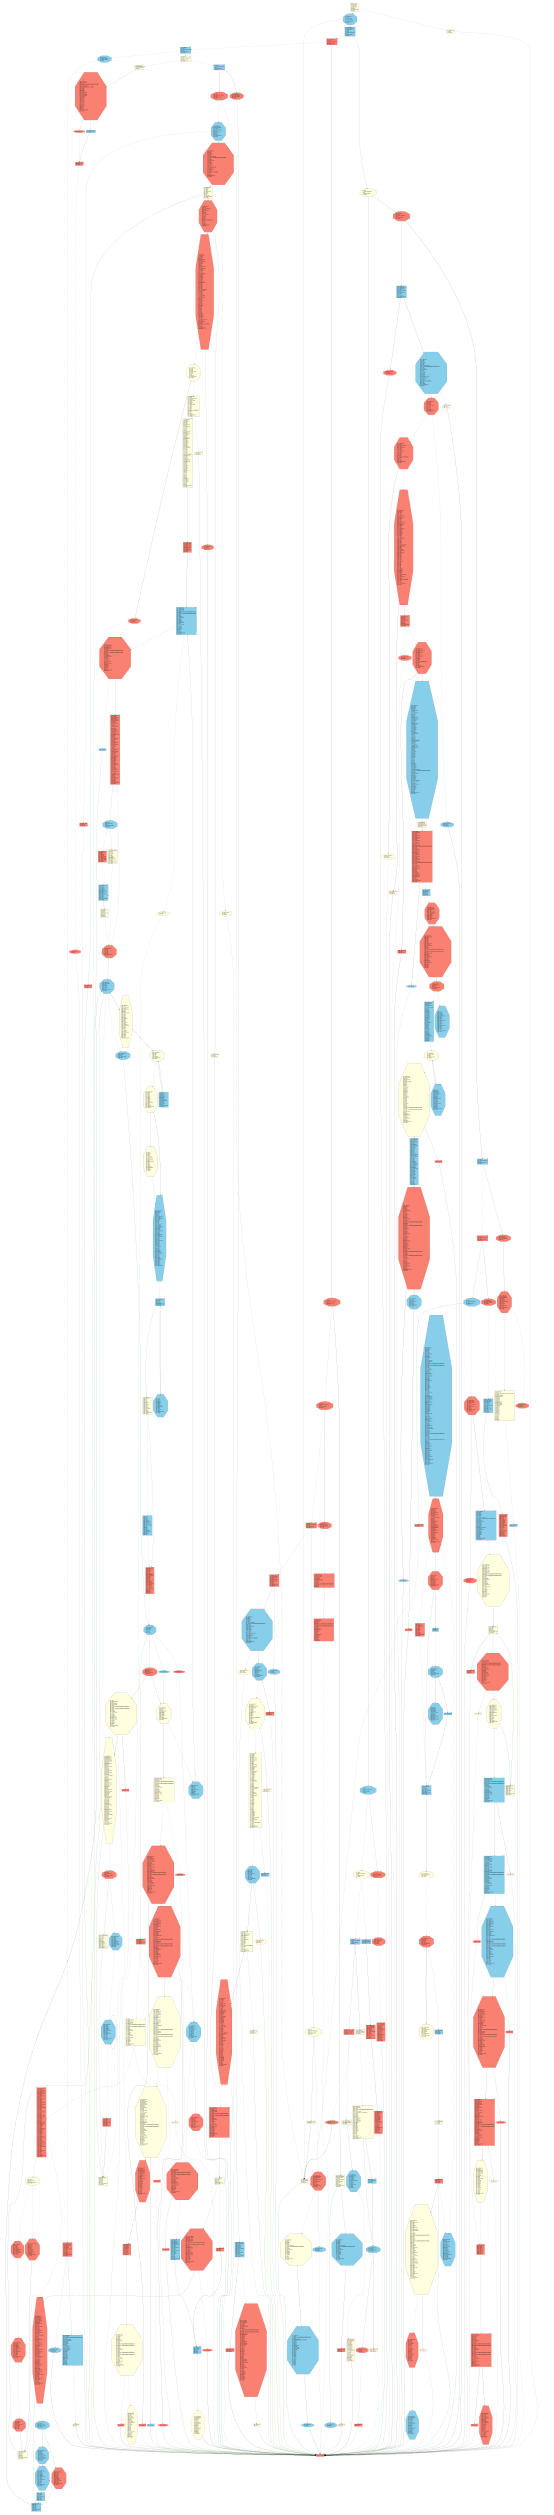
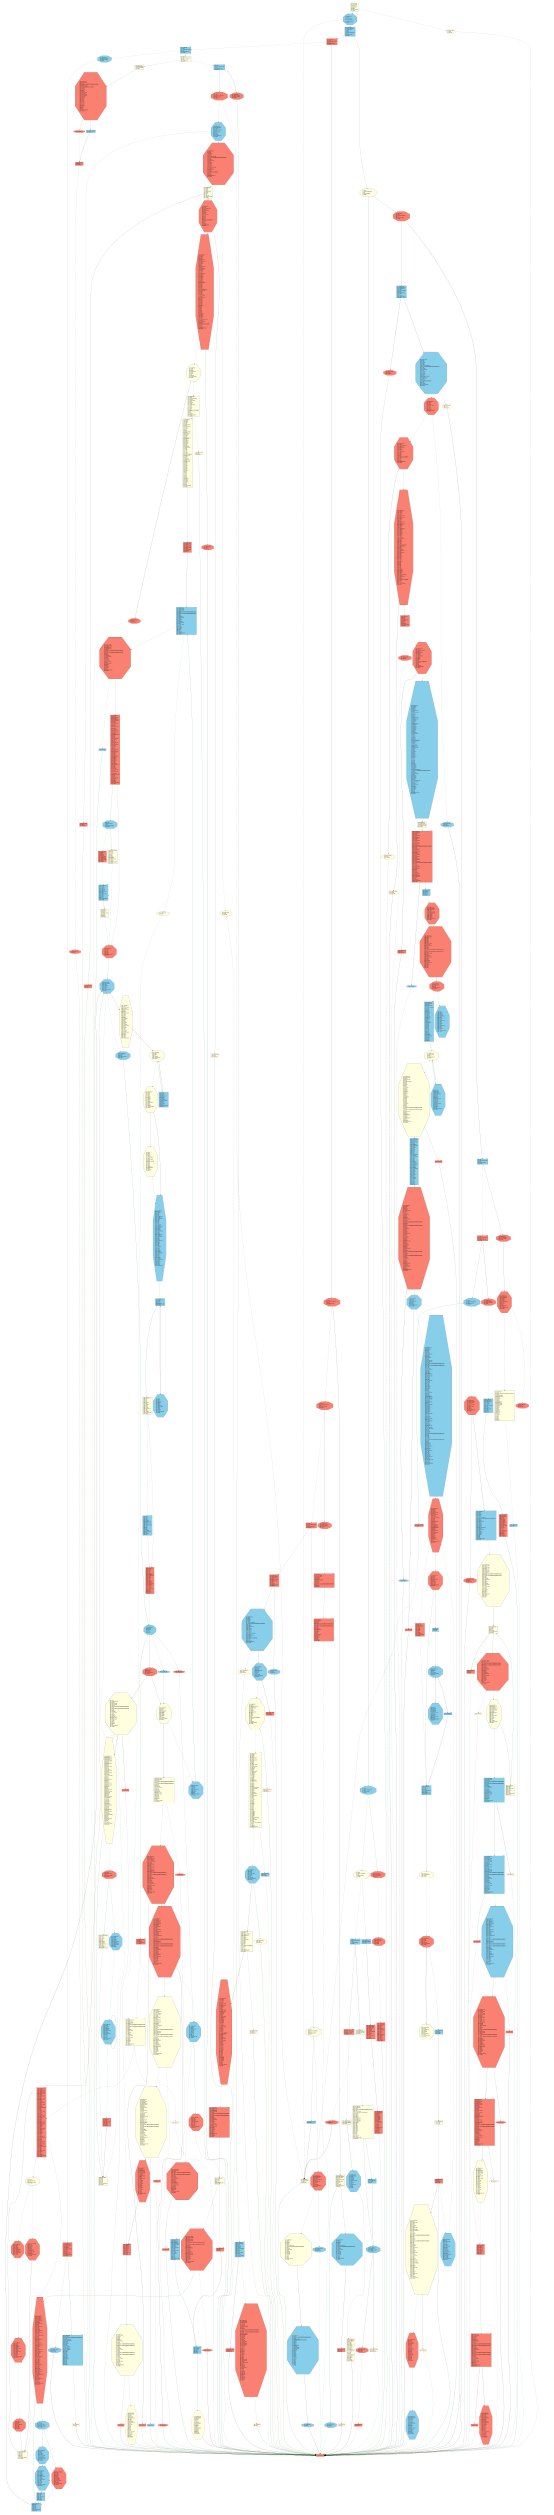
(311, 2122) -> (311, 2122)
